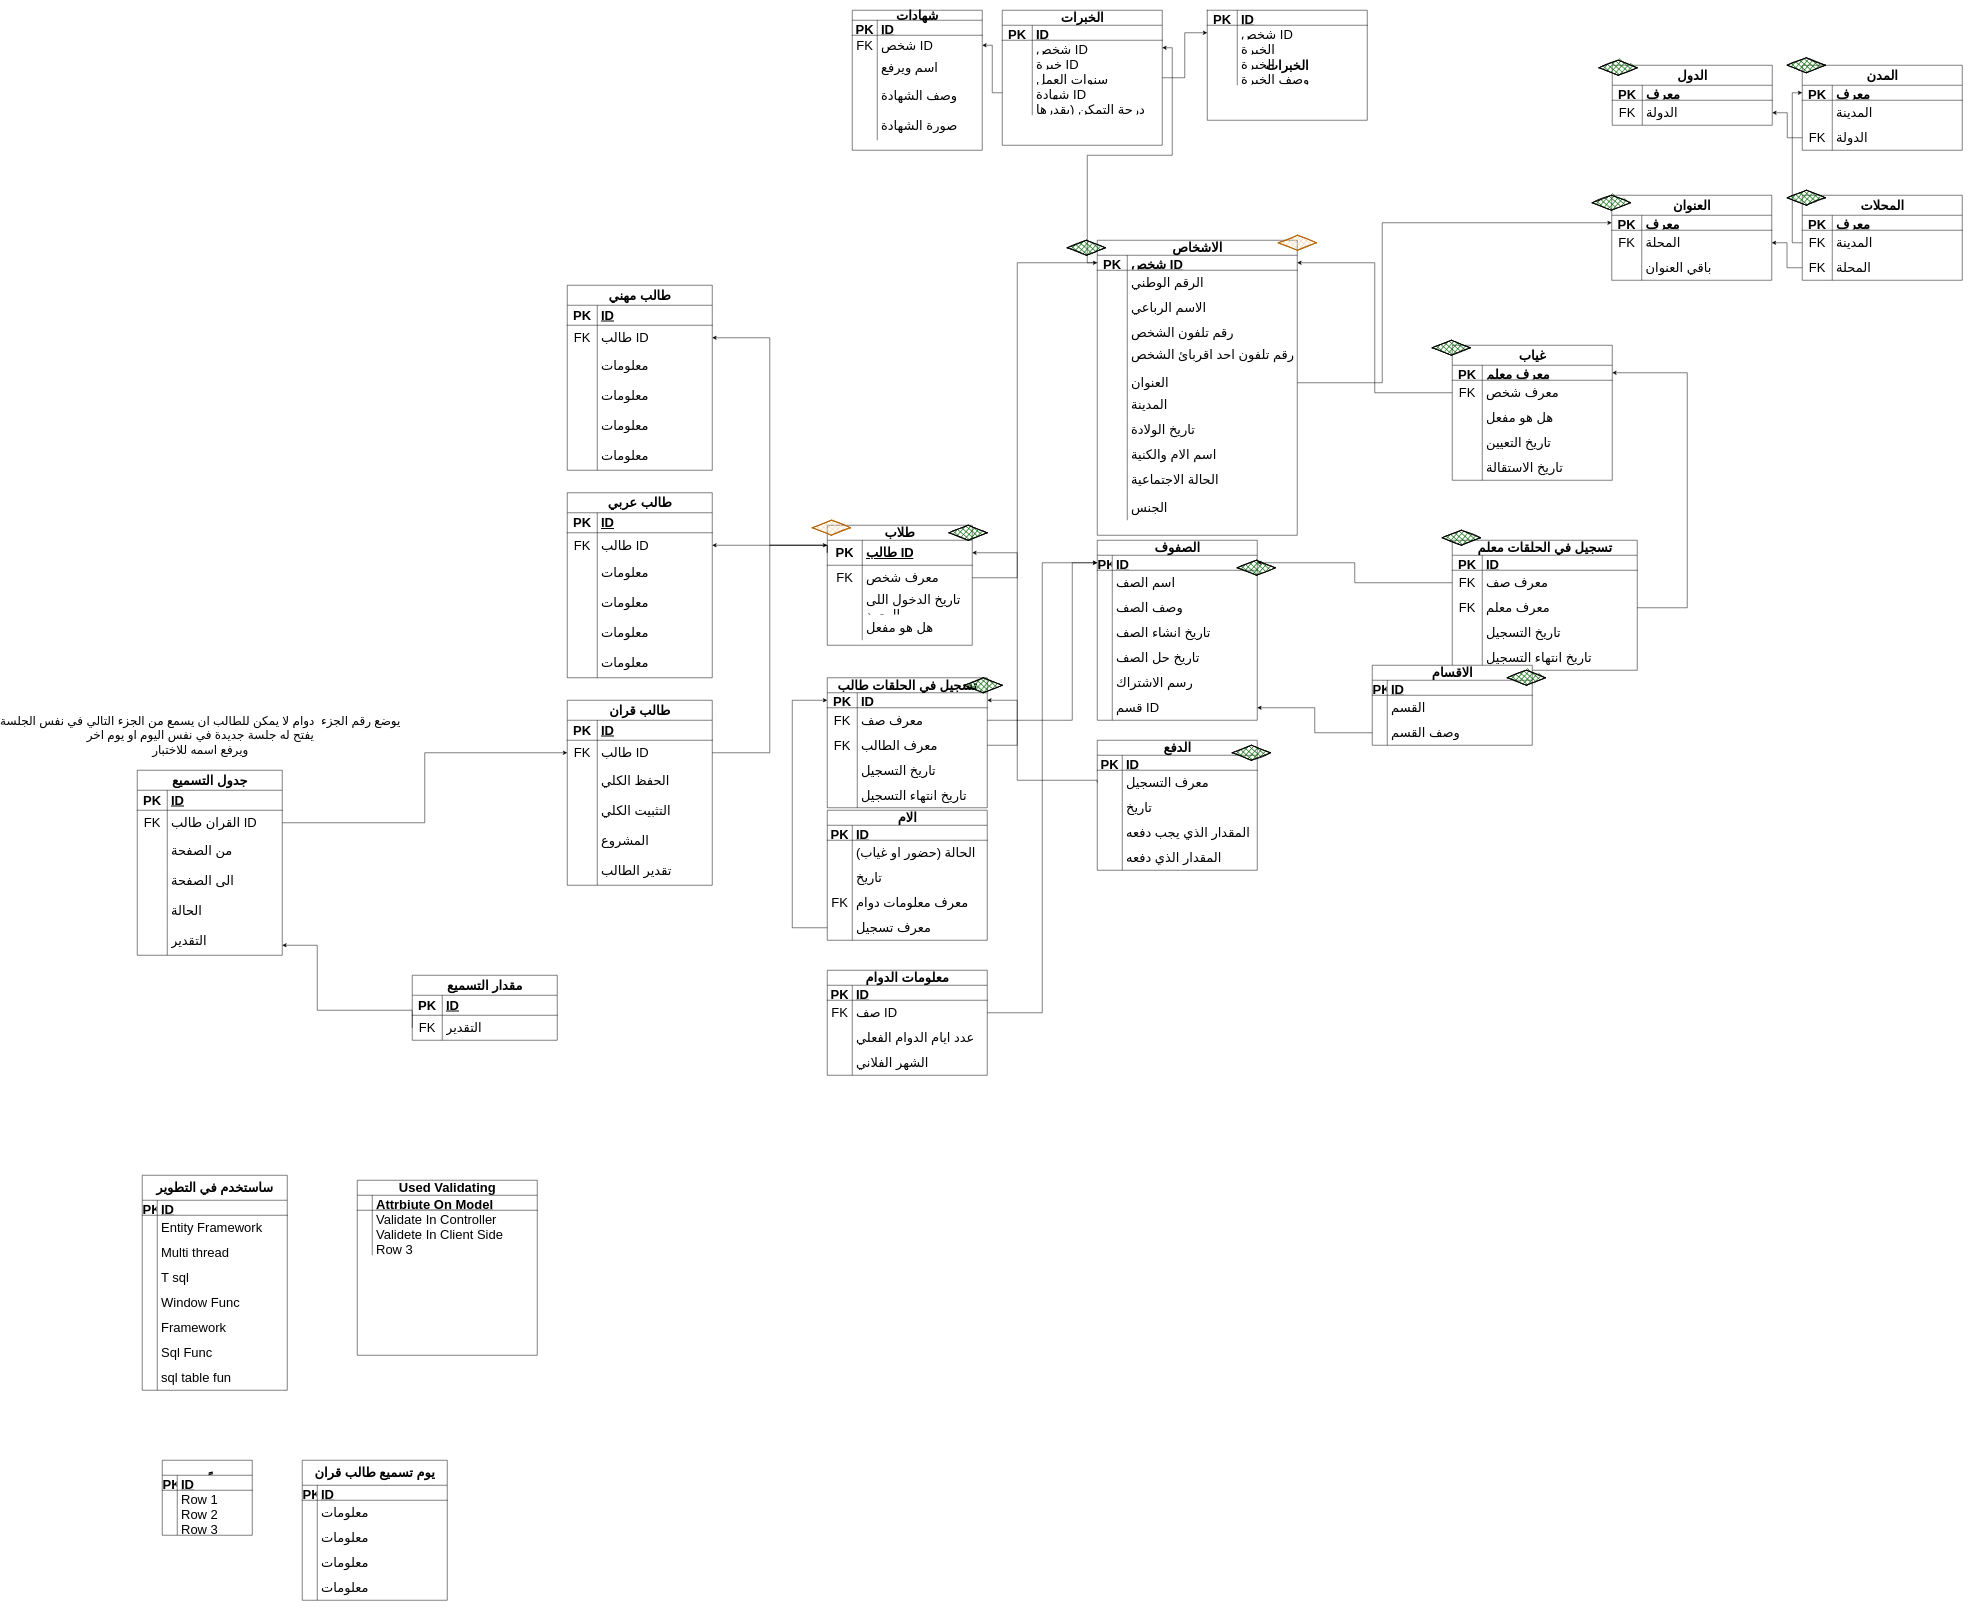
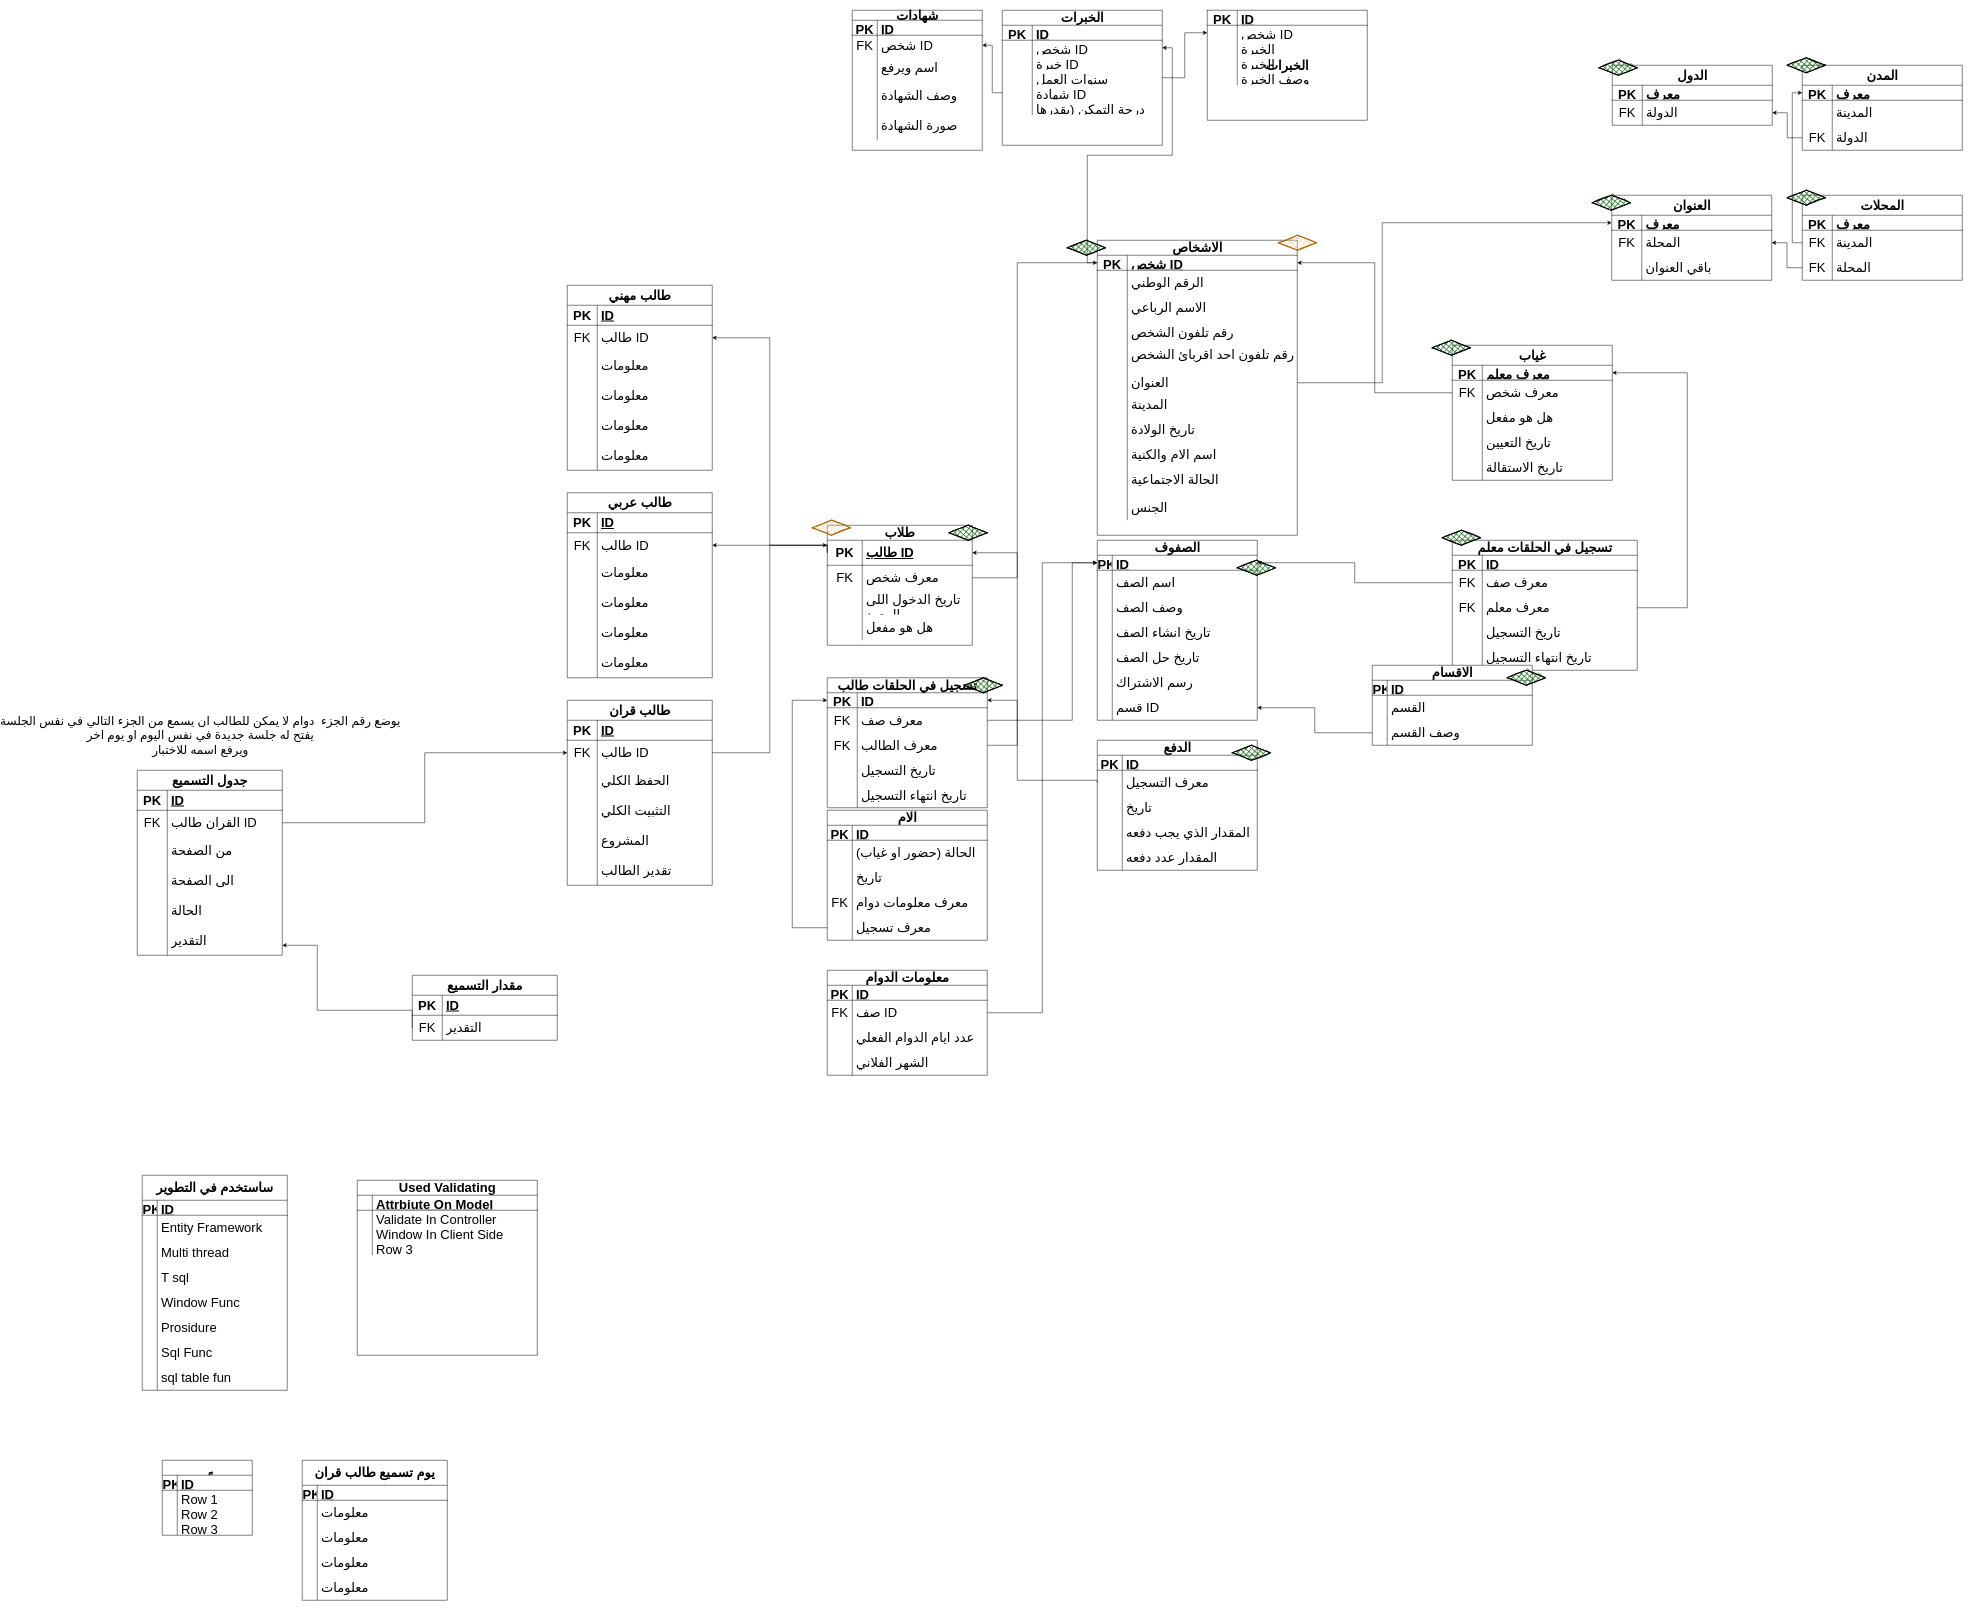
(1185, 858) -> (1181, 858)
(446, 1233) -> (441, 1233)
(194, 1328) -> (192, 1328)
